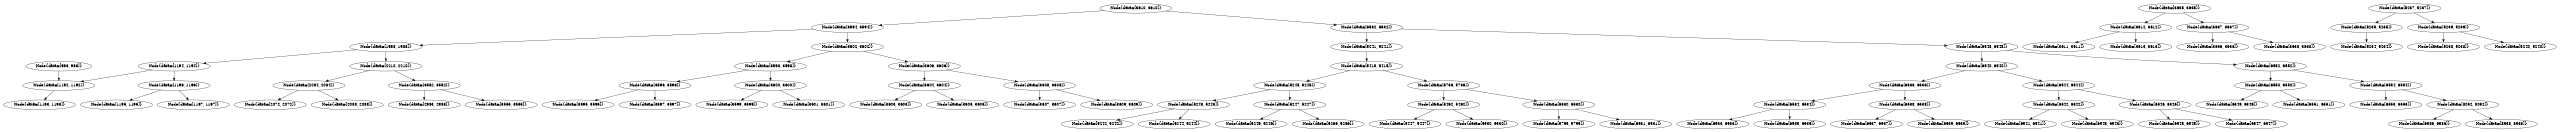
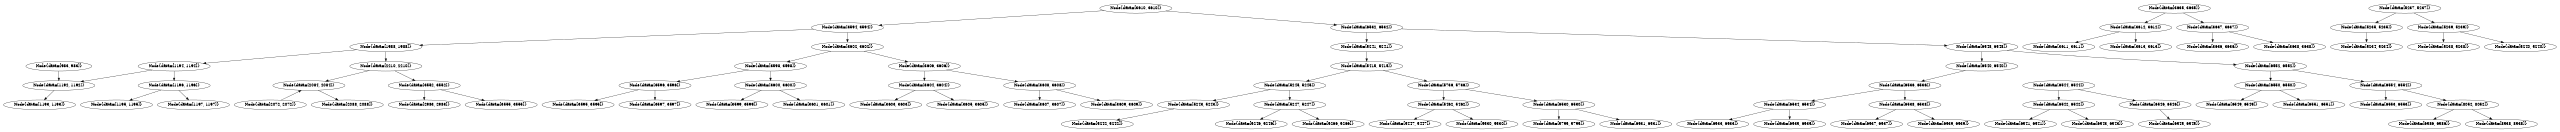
(2019, 76) -> none
(289, 94) -> (290, 96)
(1174, 124) -> none
(2251, 124) -> none
